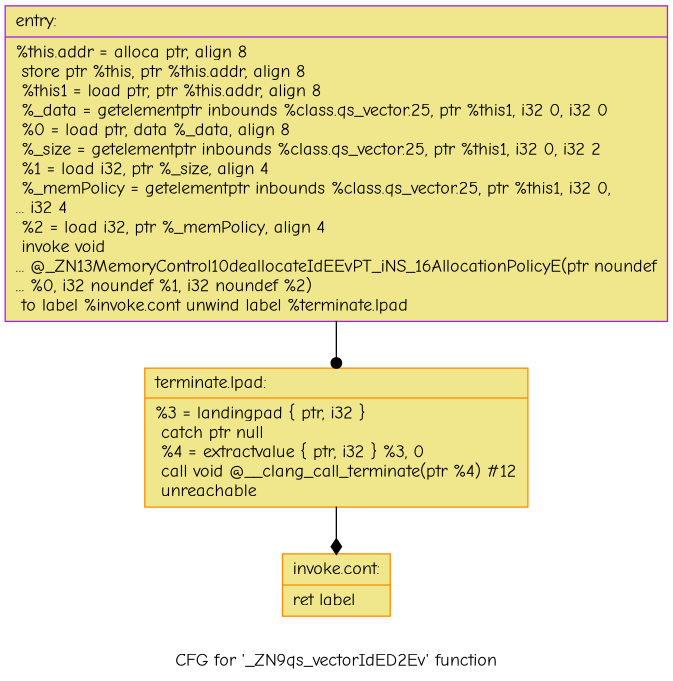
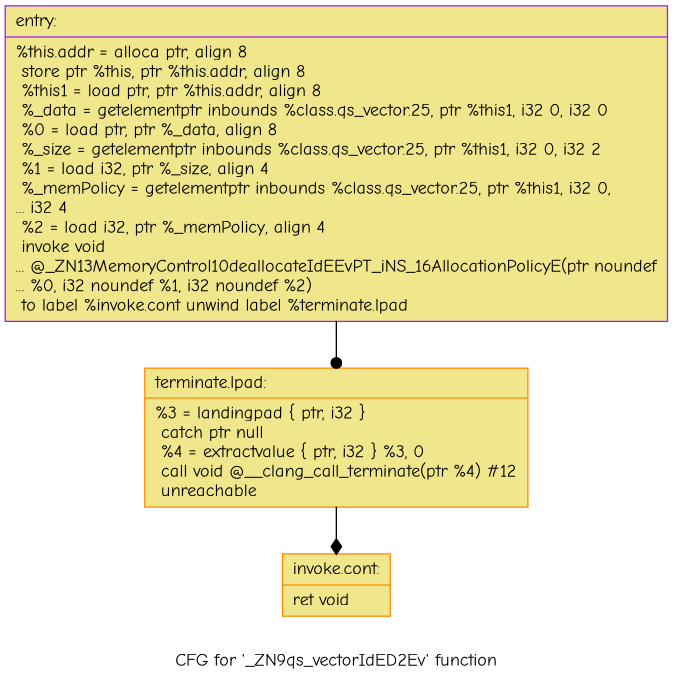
(153, 130) -> (147, 130)
(325, 600) -> (321, 600)
